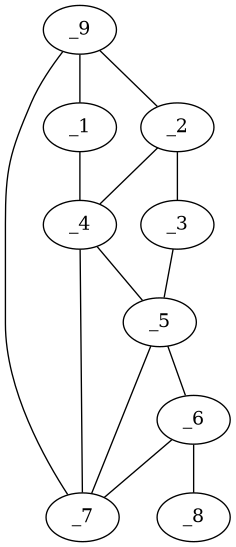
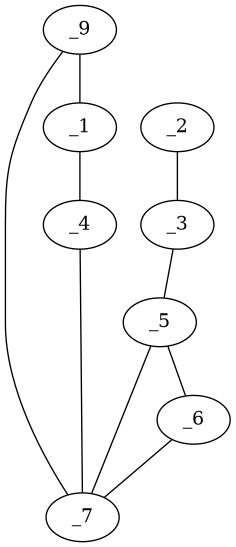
(128, 78) -> none
(129, 176) -> none
(120, 274) -> none
(194, 517) -> none
